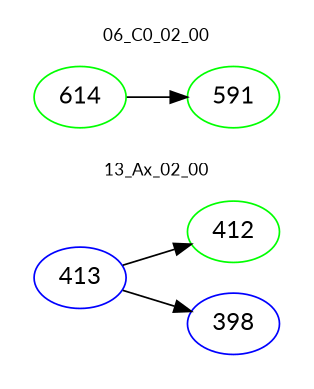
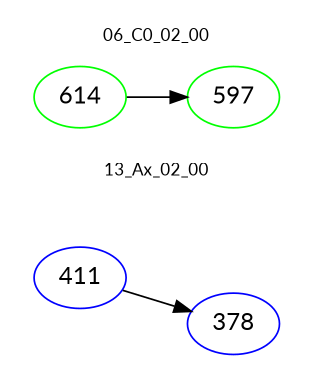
(233, 97) -> (233, 97)
(233, 232) -> none
(80, 278) -> (80, 278)
(233, 324) -> (233, 324)
